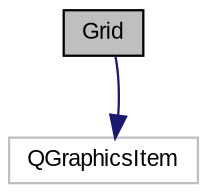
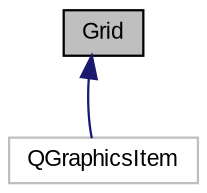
(119, 85) -> (88, 108)
